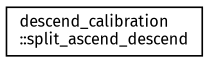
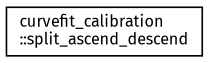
(104, 32) -> (104, 32)
